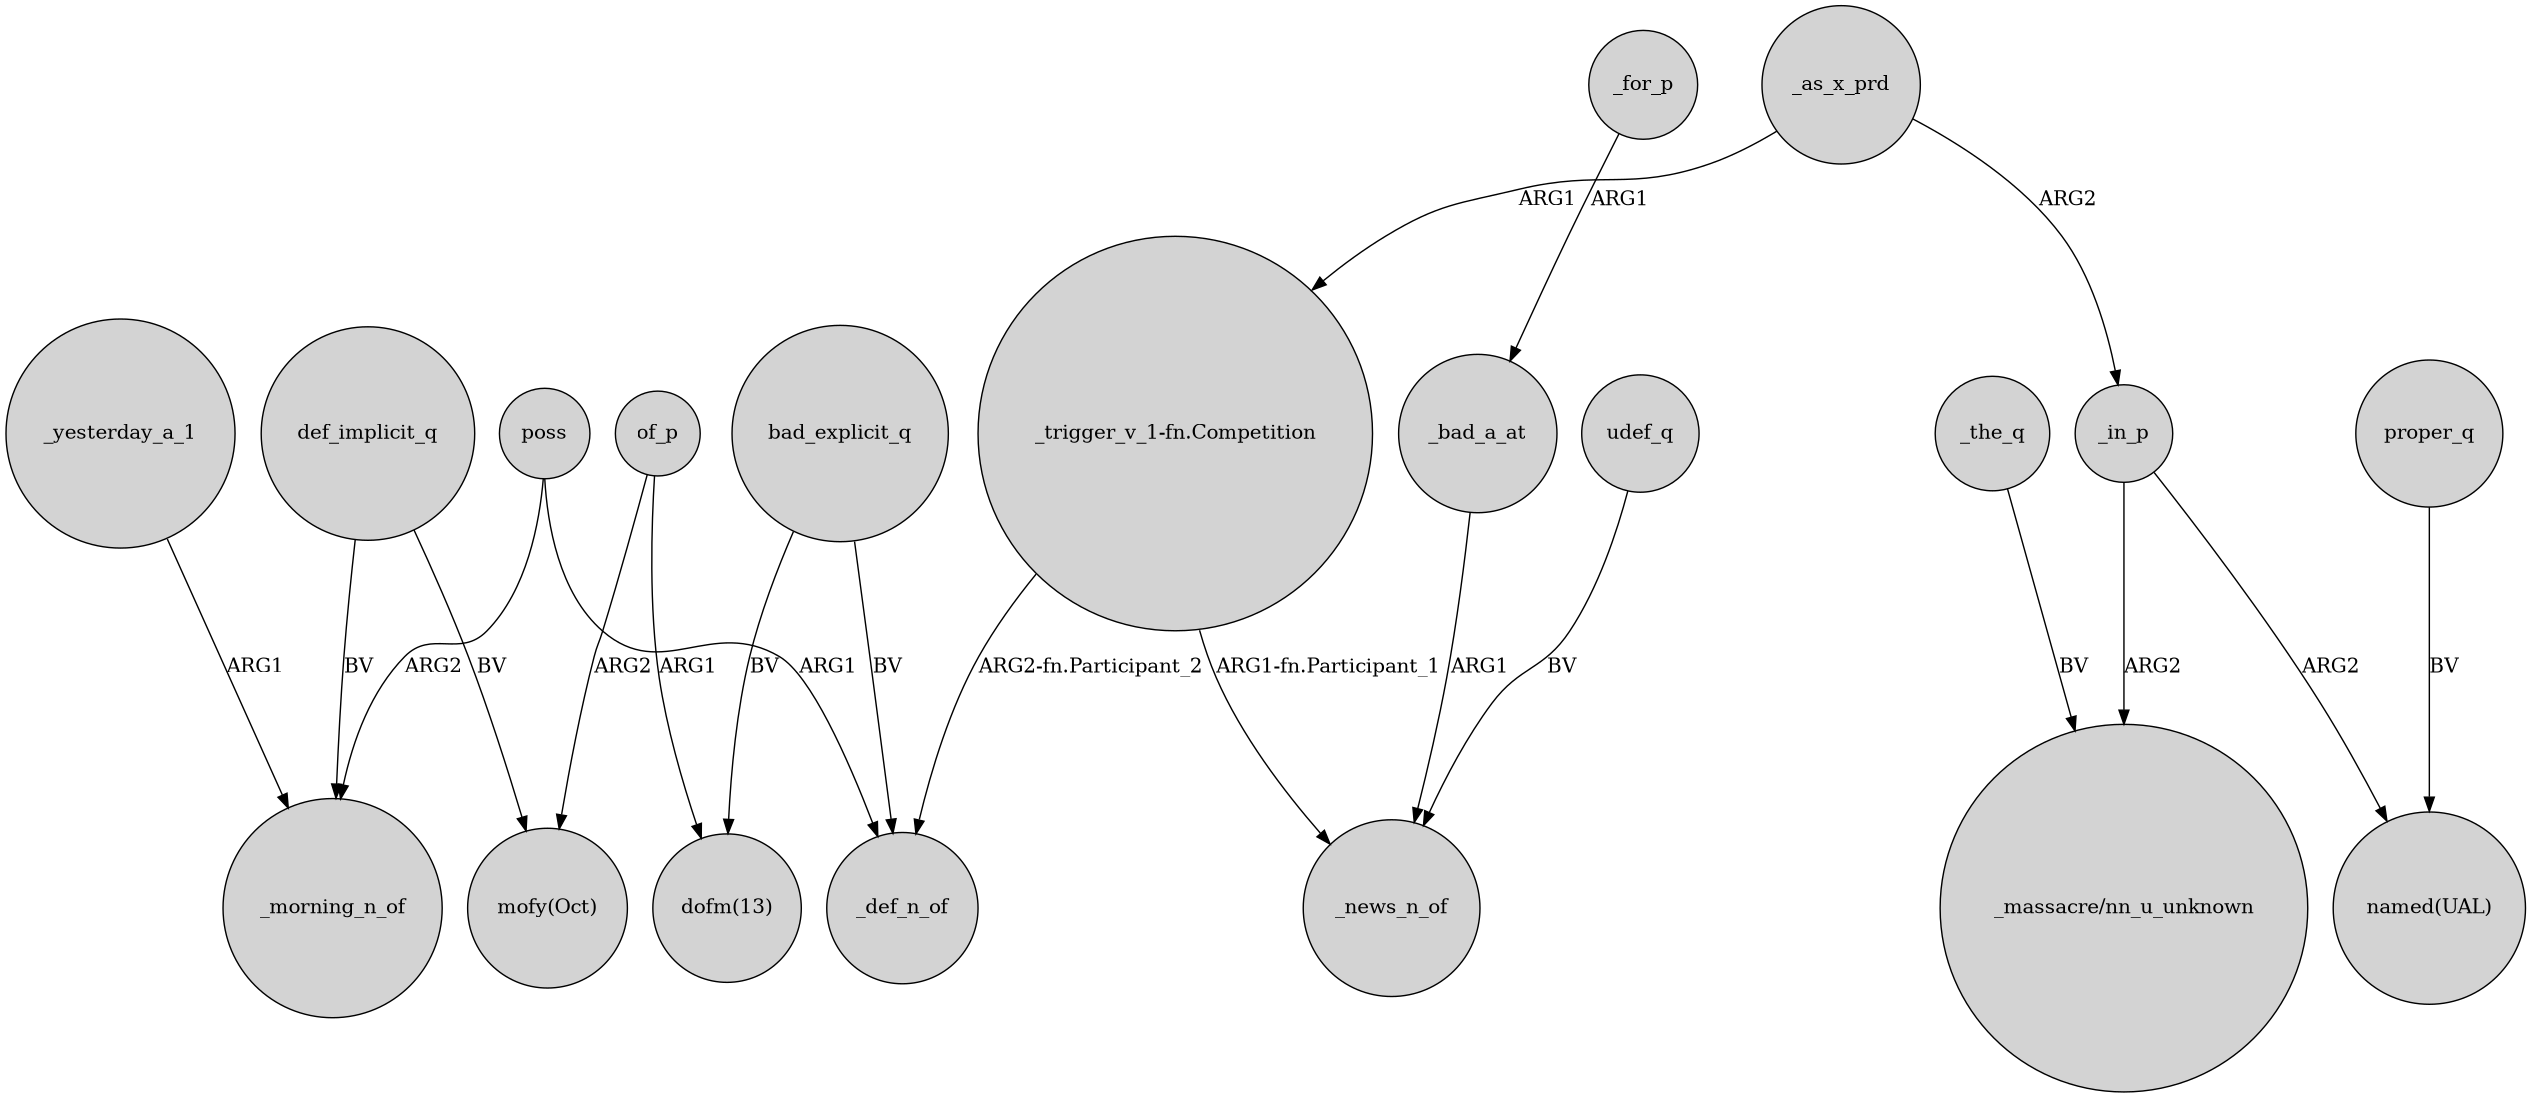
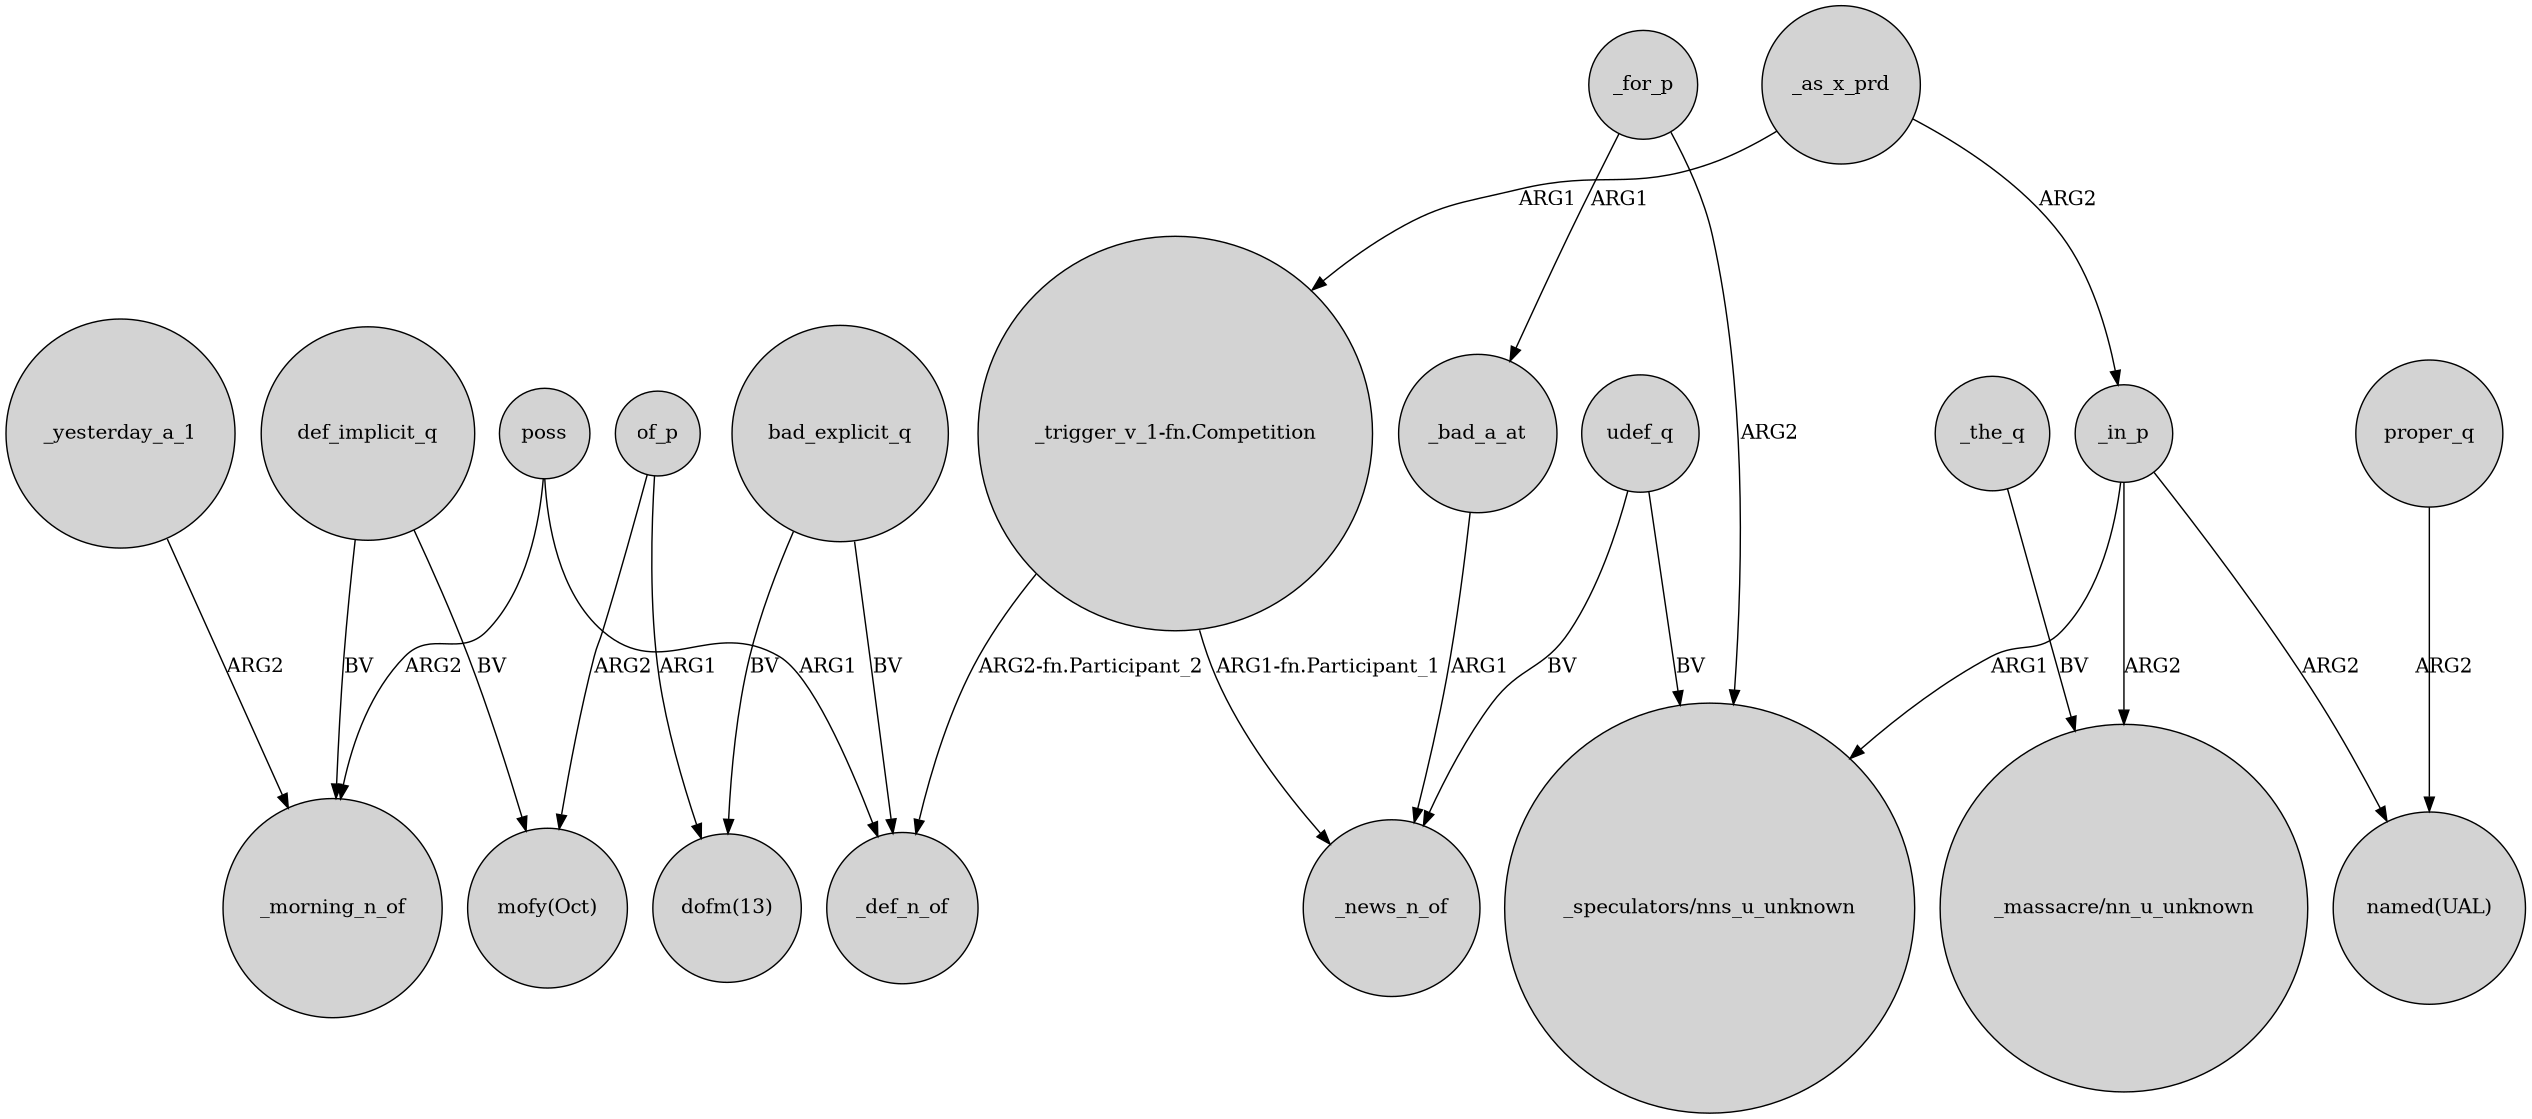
(256, 667) -> (256, 667)
(2444, 667) -> (2444, 667)
none -> (1710, 908)
